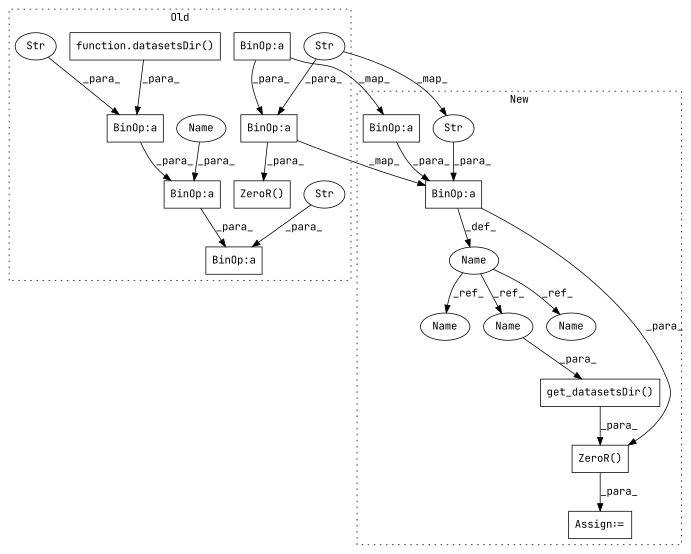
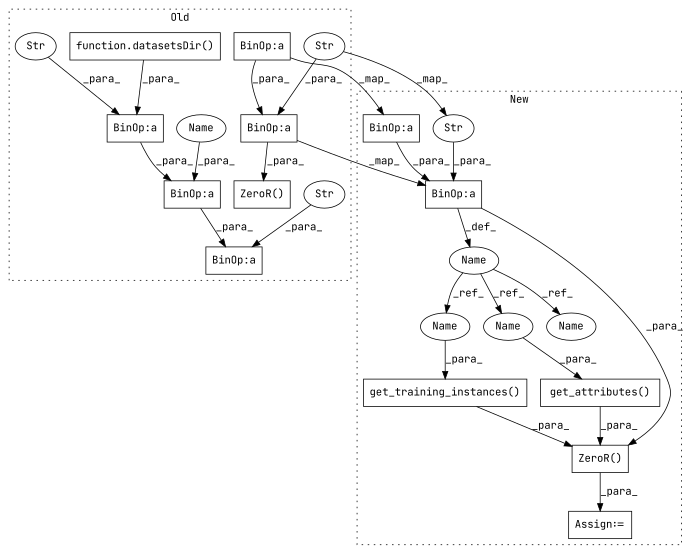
none -> (445, 393)
(600, 393) -> (600, 393)
